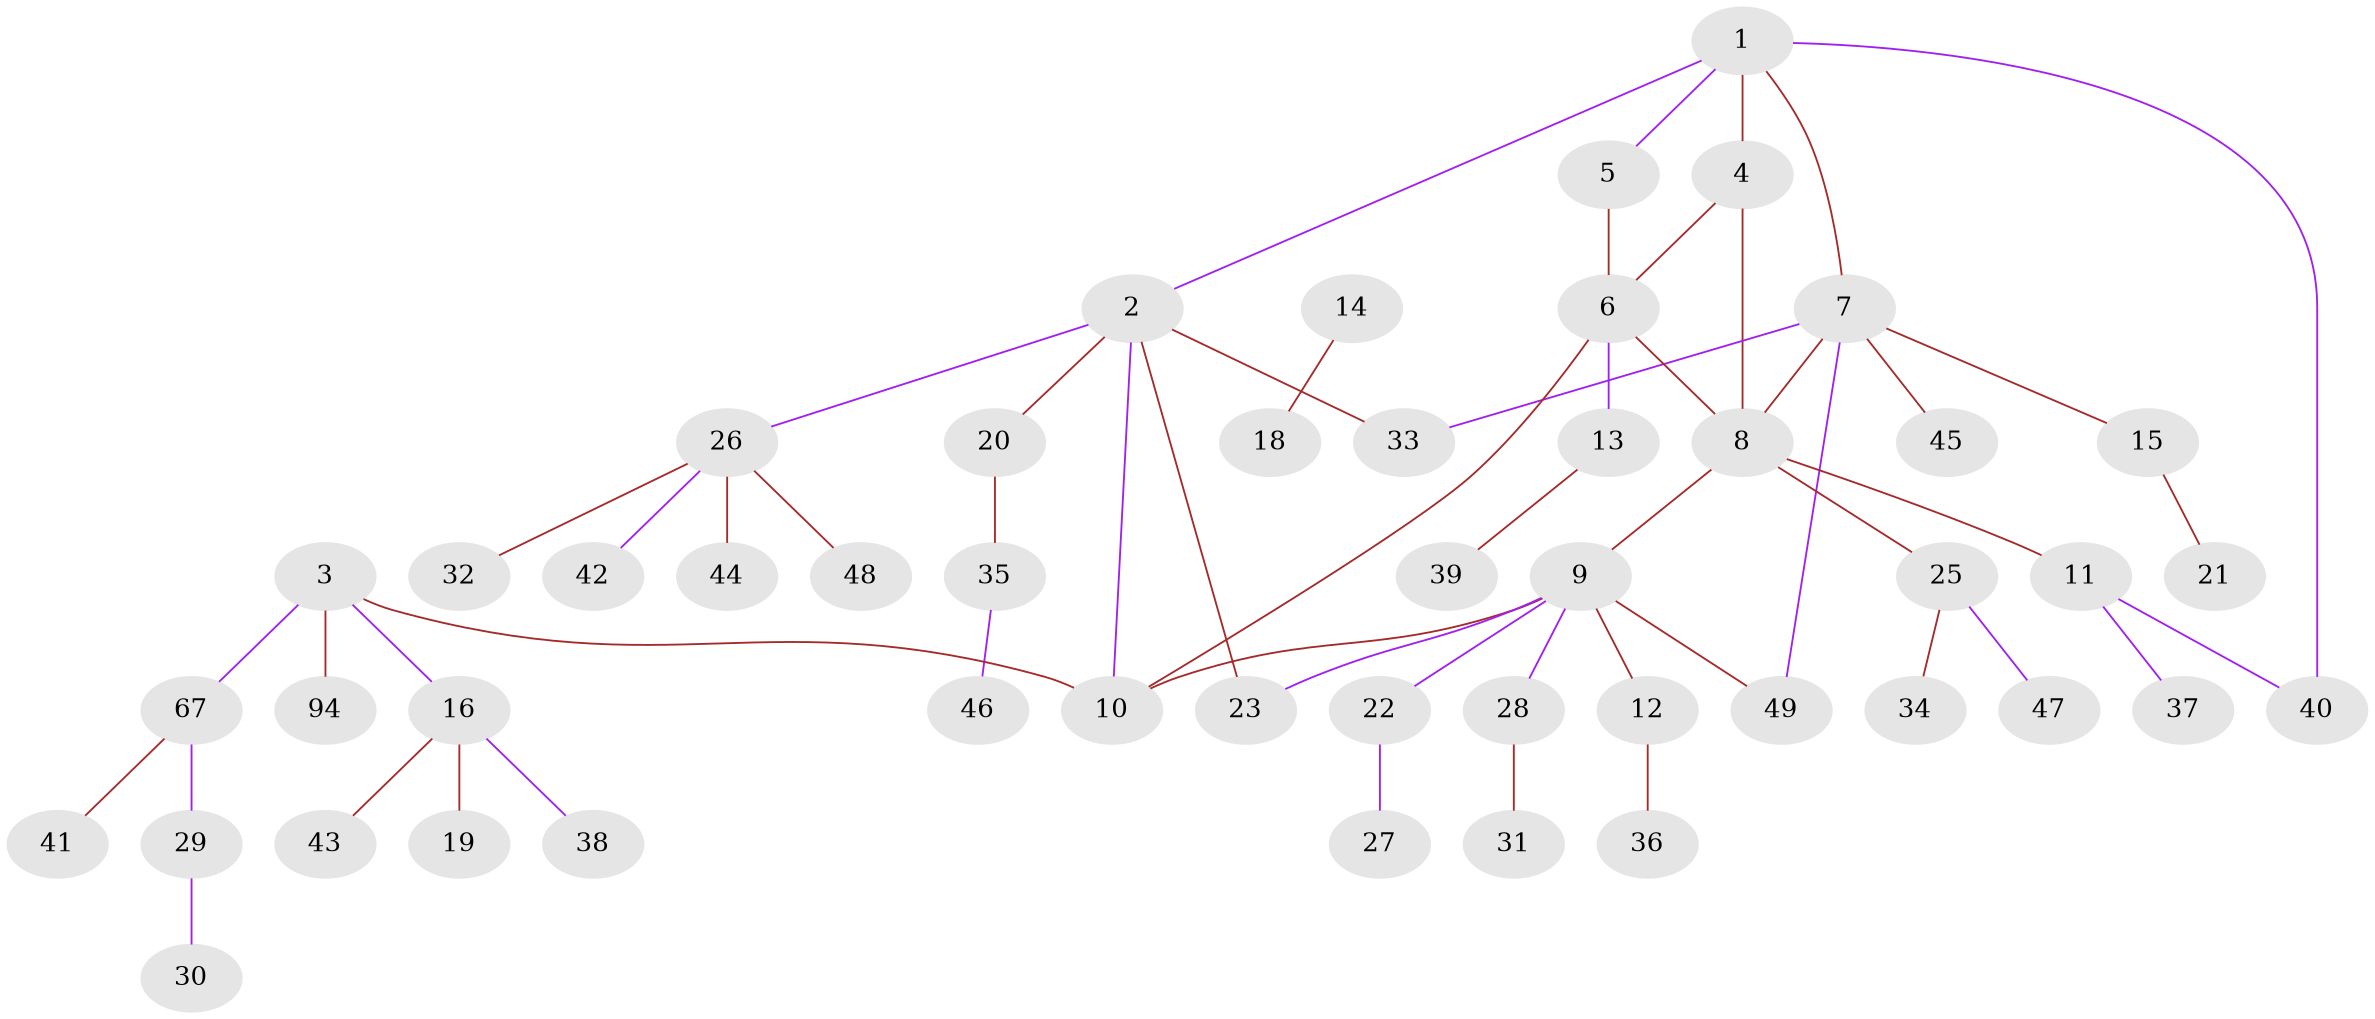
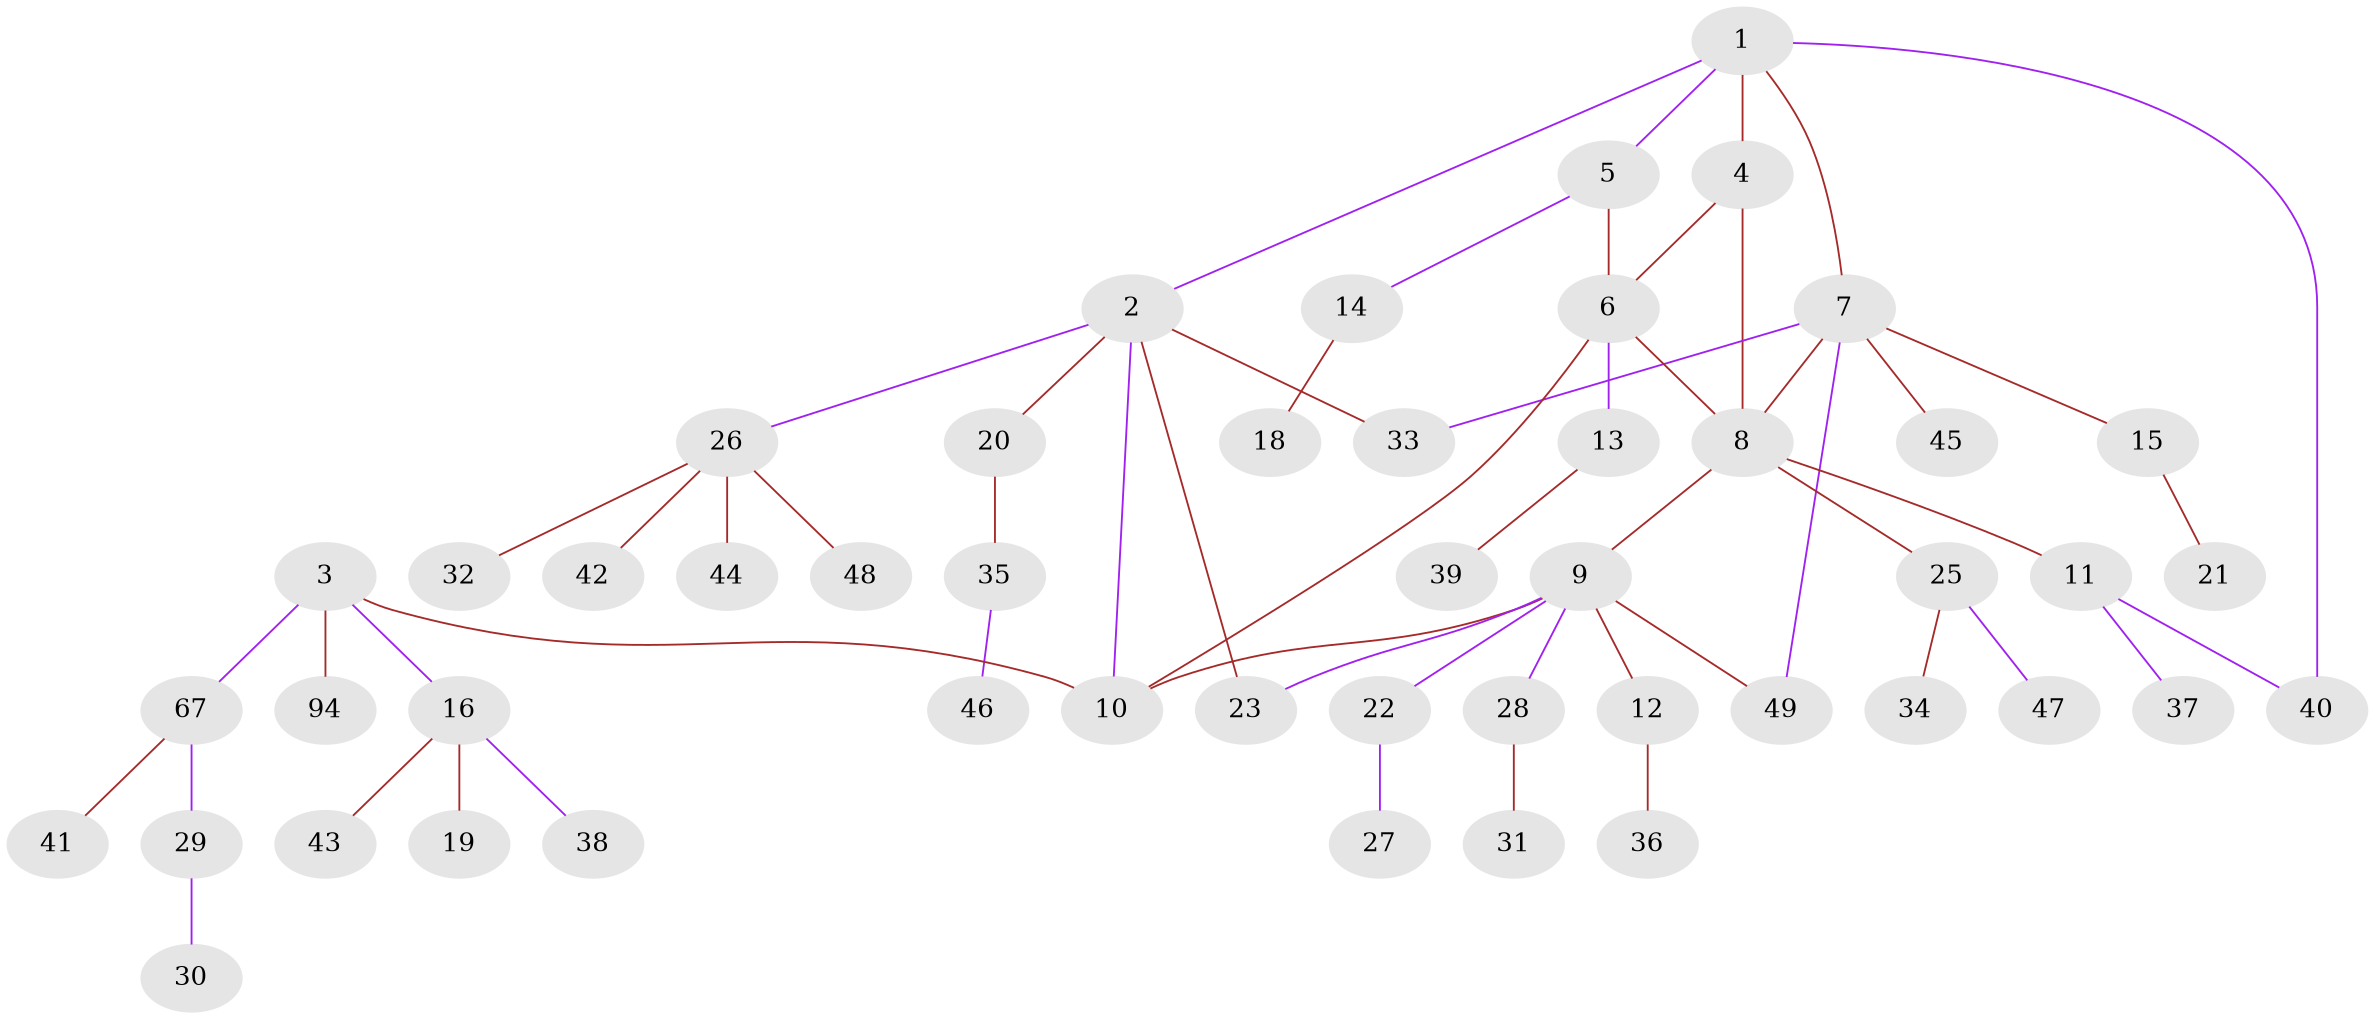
none -> (1481, 242)
(660, 509) -> (660, 509)
